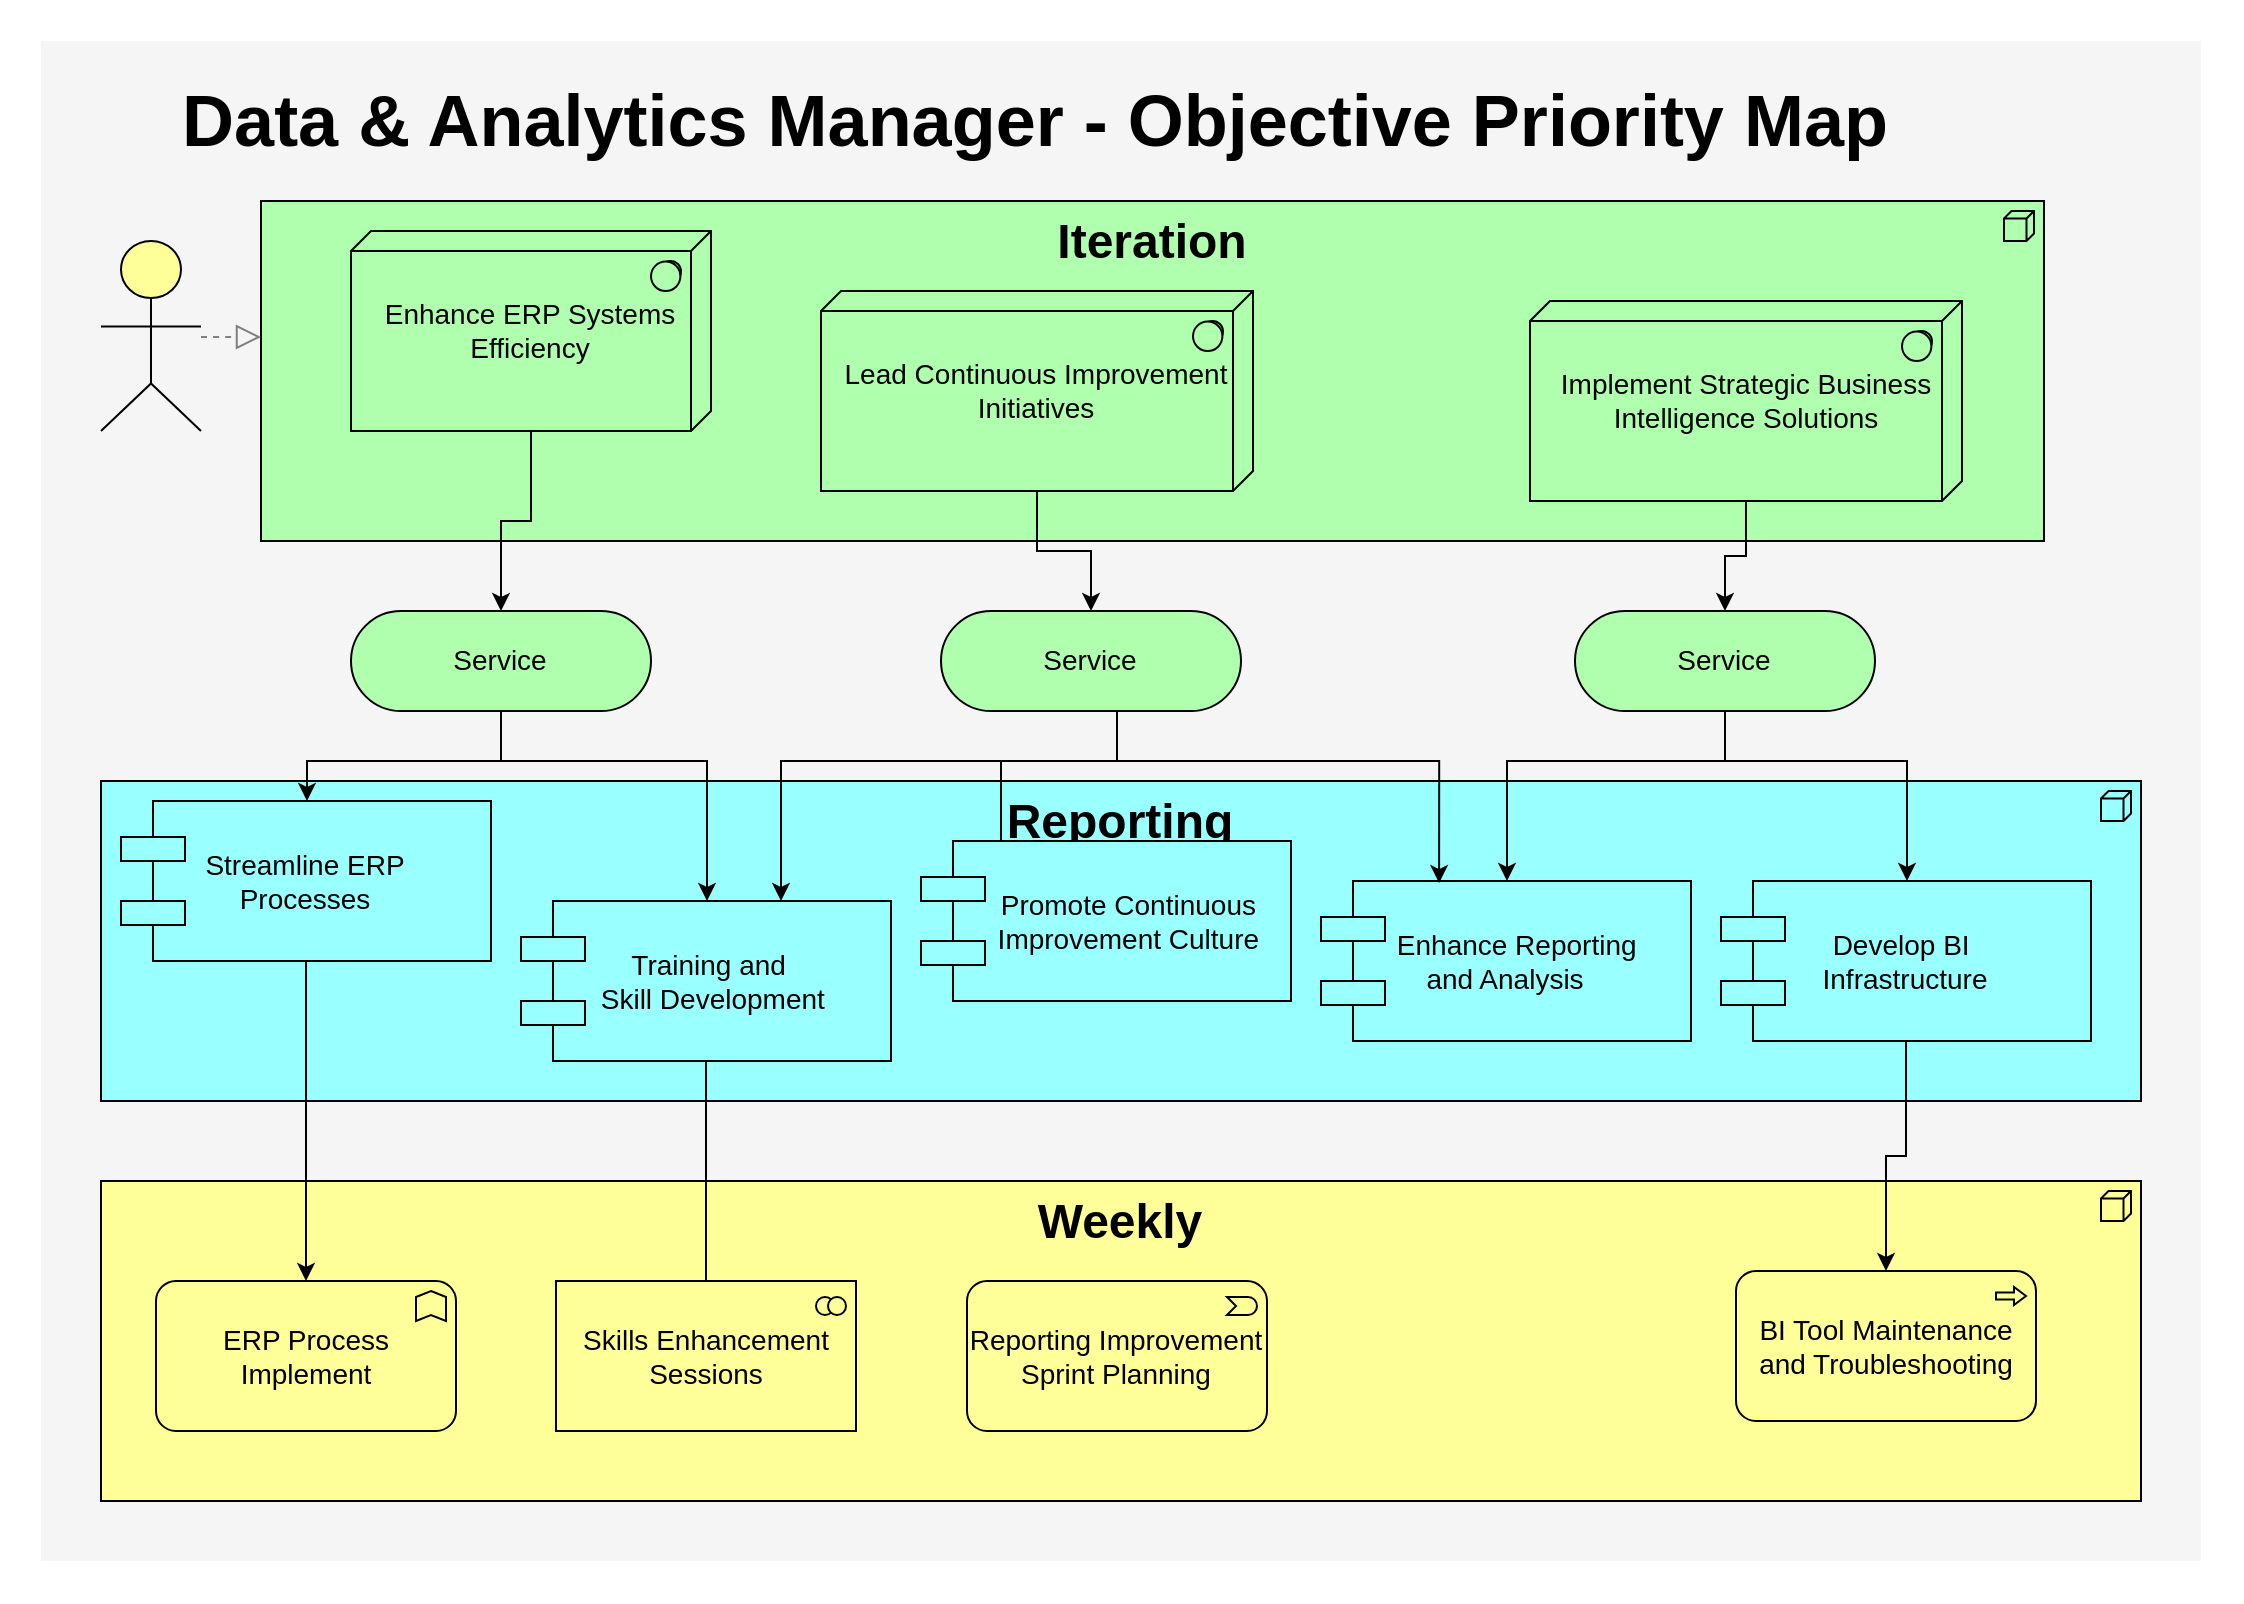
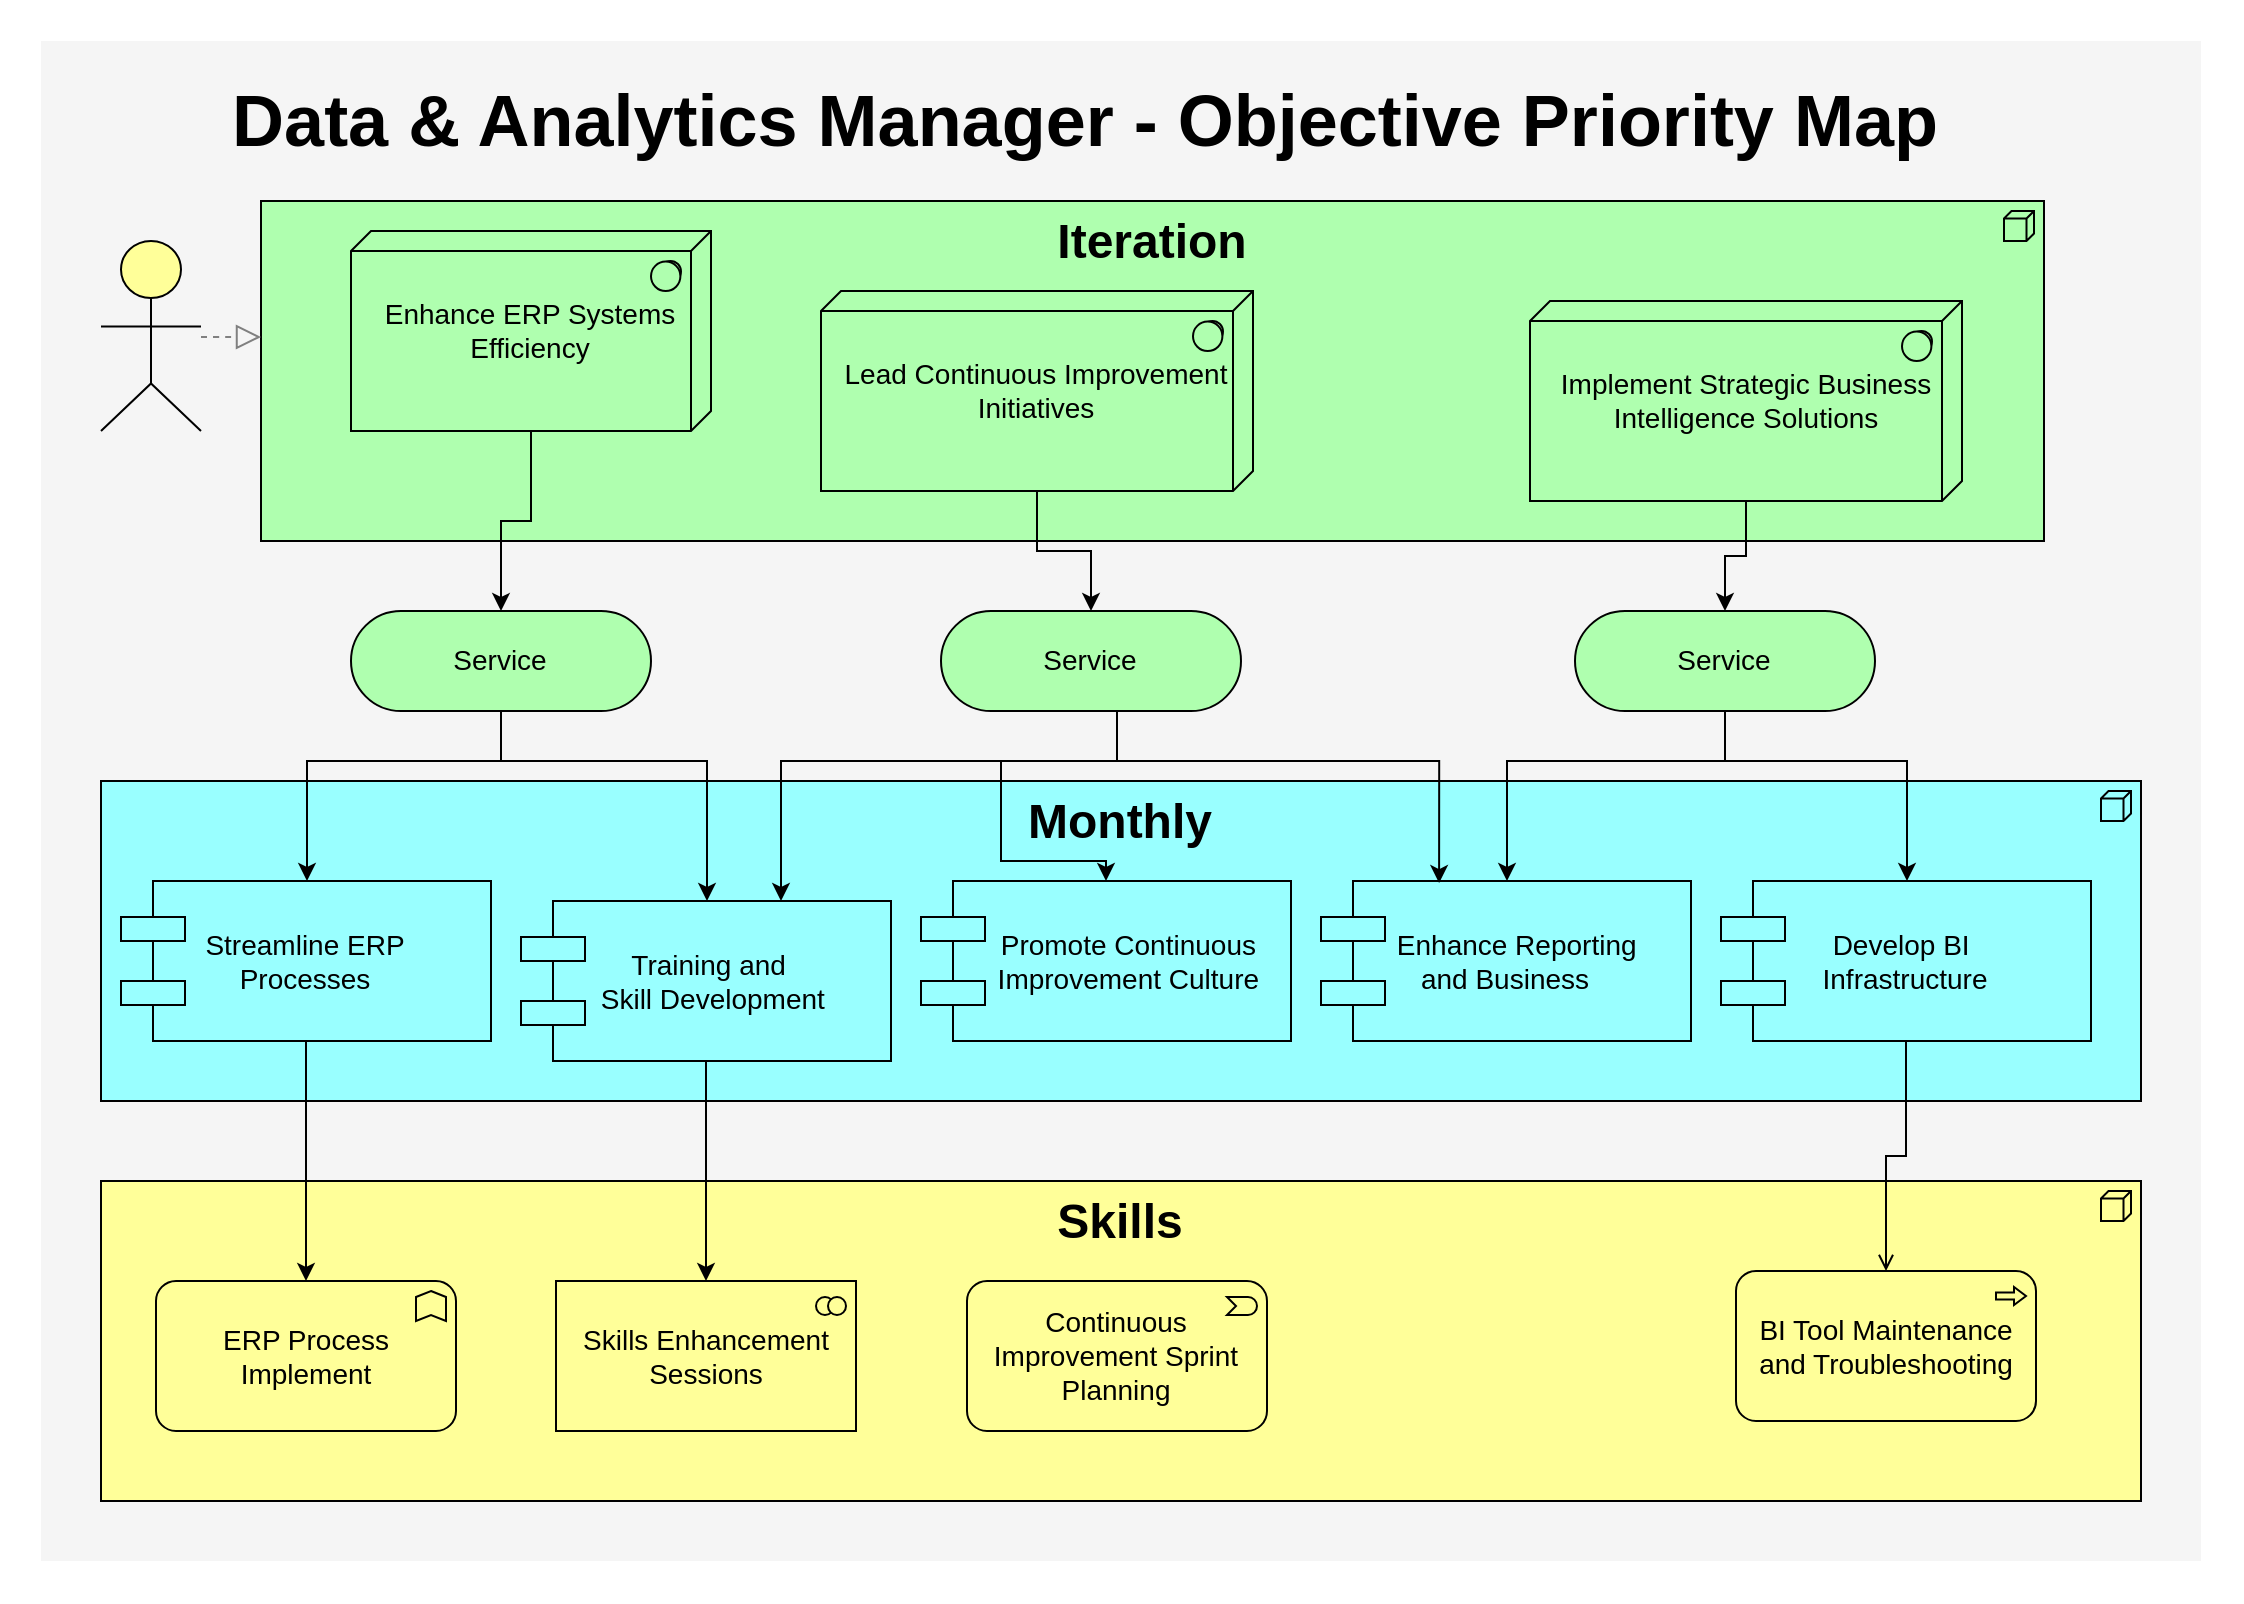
(1034, 121) -> (1084, 121)
(1121, 812) -> (1121, 812)
(306, 881) -> (306, 961)
(1106, 921) -> (1106, 961)
(1505, 946) -> (1505, 946)
(1121, 1212) -> (1121, 1212)
(1886, 1256) -> (1886, 1258)
(706, 1271) -> (706, 1266)
(1117, 1357) -> (1117, 1357)
